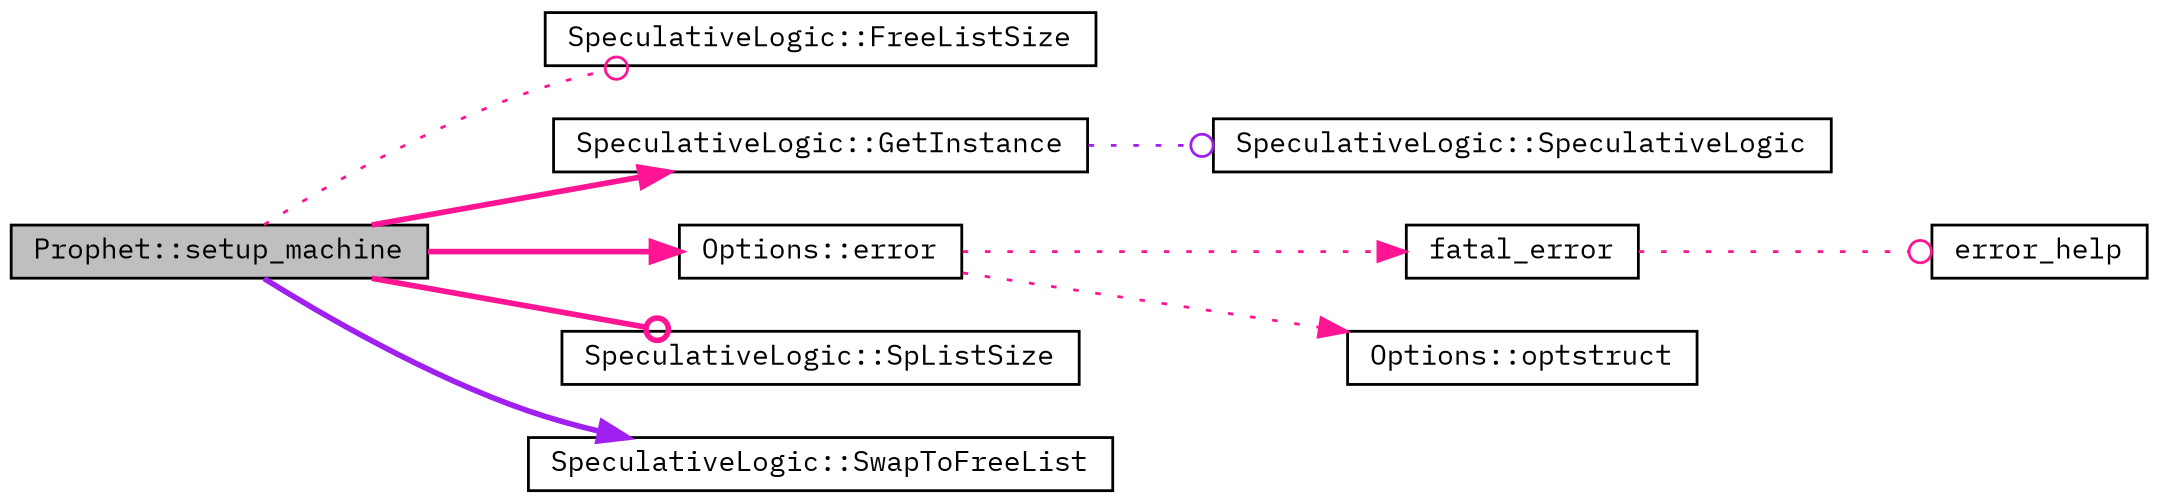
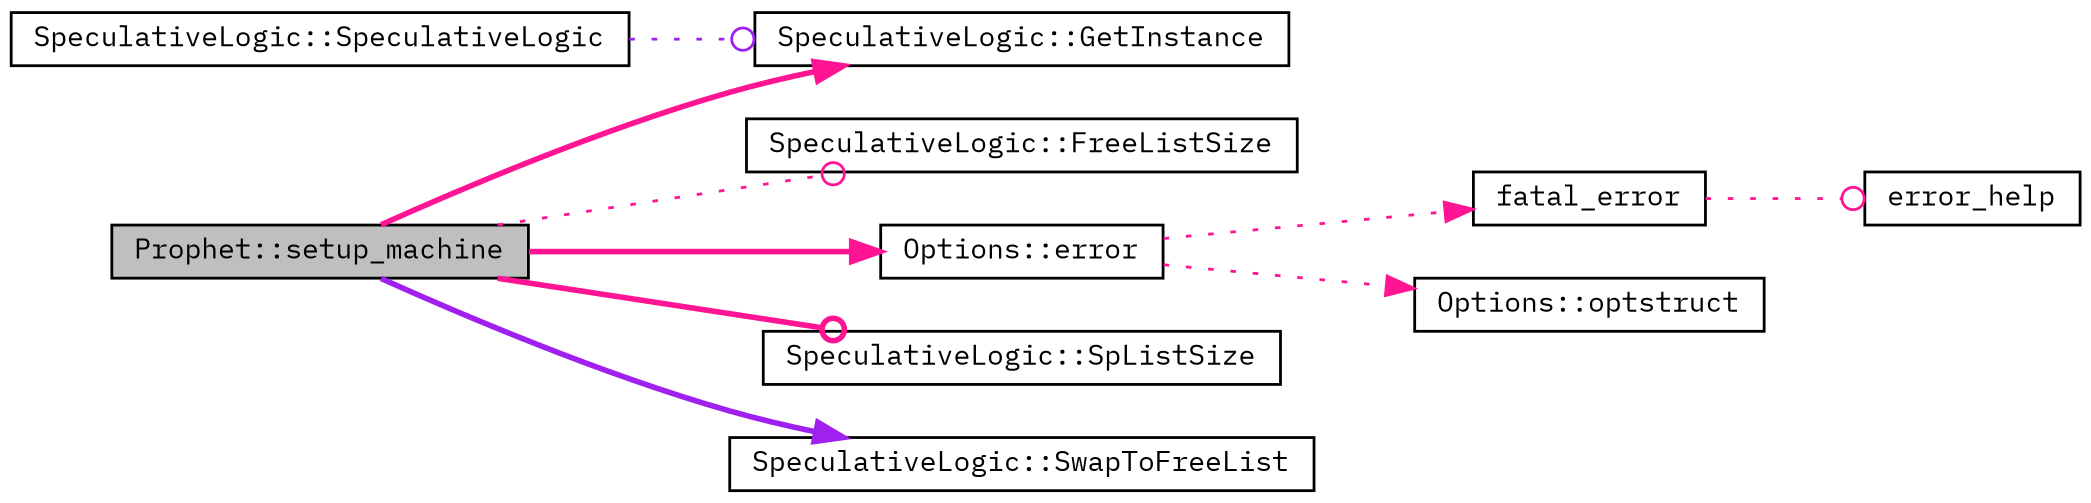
(1140, 145) -> (680, 39)
